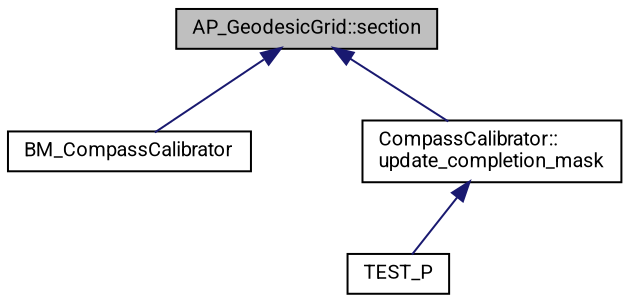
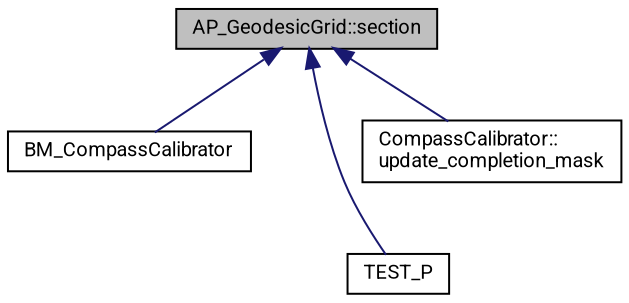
(435, 226) -> (338, 166)
